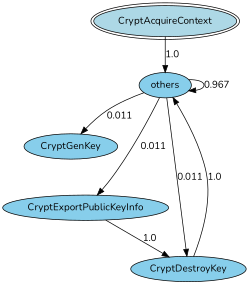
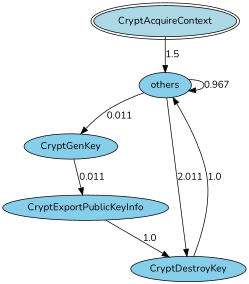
(172, 55) -> (172, 55)
(133, 145) -> (77, 174)
(190, 177) -> (190, 177)
